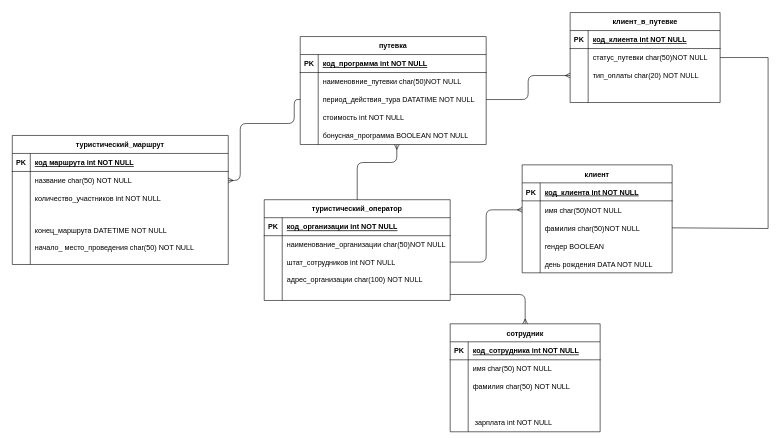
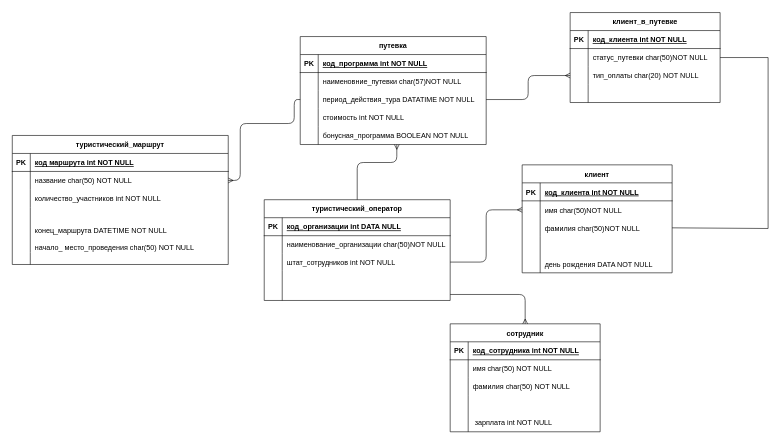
(394, 82) -> (394, 82)
(340, 227) -> (342, 227)
(606, 246) -> none
(366, 279) -> none
